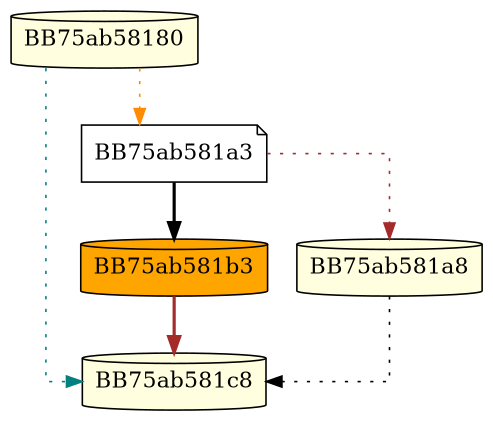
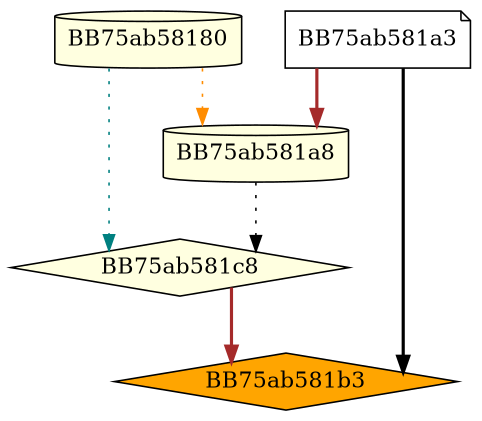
(140, 88) -> (202, 88)
(363, 154) -> (317, 89)
(174, 268) -> (286, 382)
(174, 316) -> (231, 317)
(174, 382) -> (180, 268)
